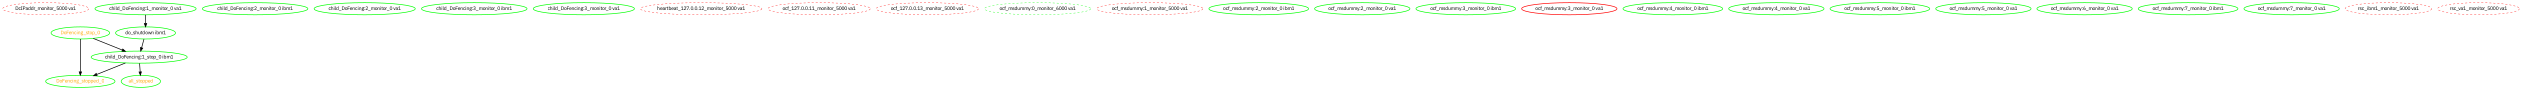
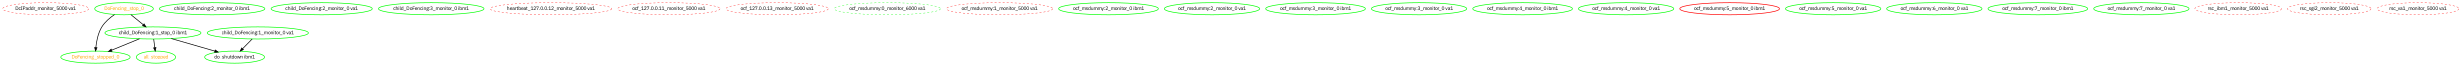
(584, 9) -> none
(1569, 9) -> (1419, 9)
(1880, 9) -> (1730, 9)
none -> (2329, 9)
(143, 43) -> (193, 45)
